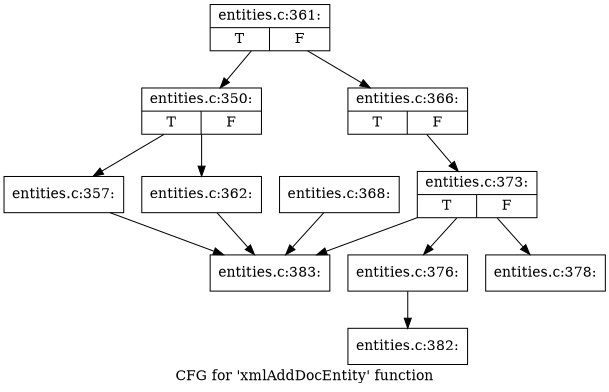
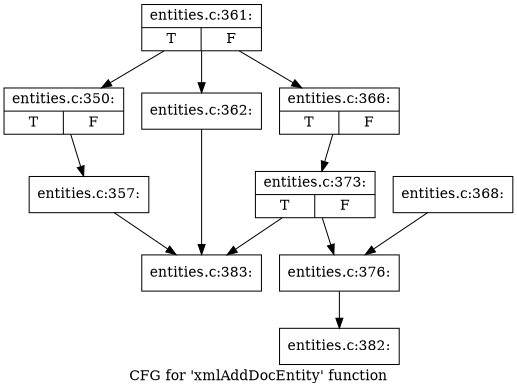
(202, 150) -> (202, 67)
(308, 230) -> (401, 231)
(546, 273) -> none
